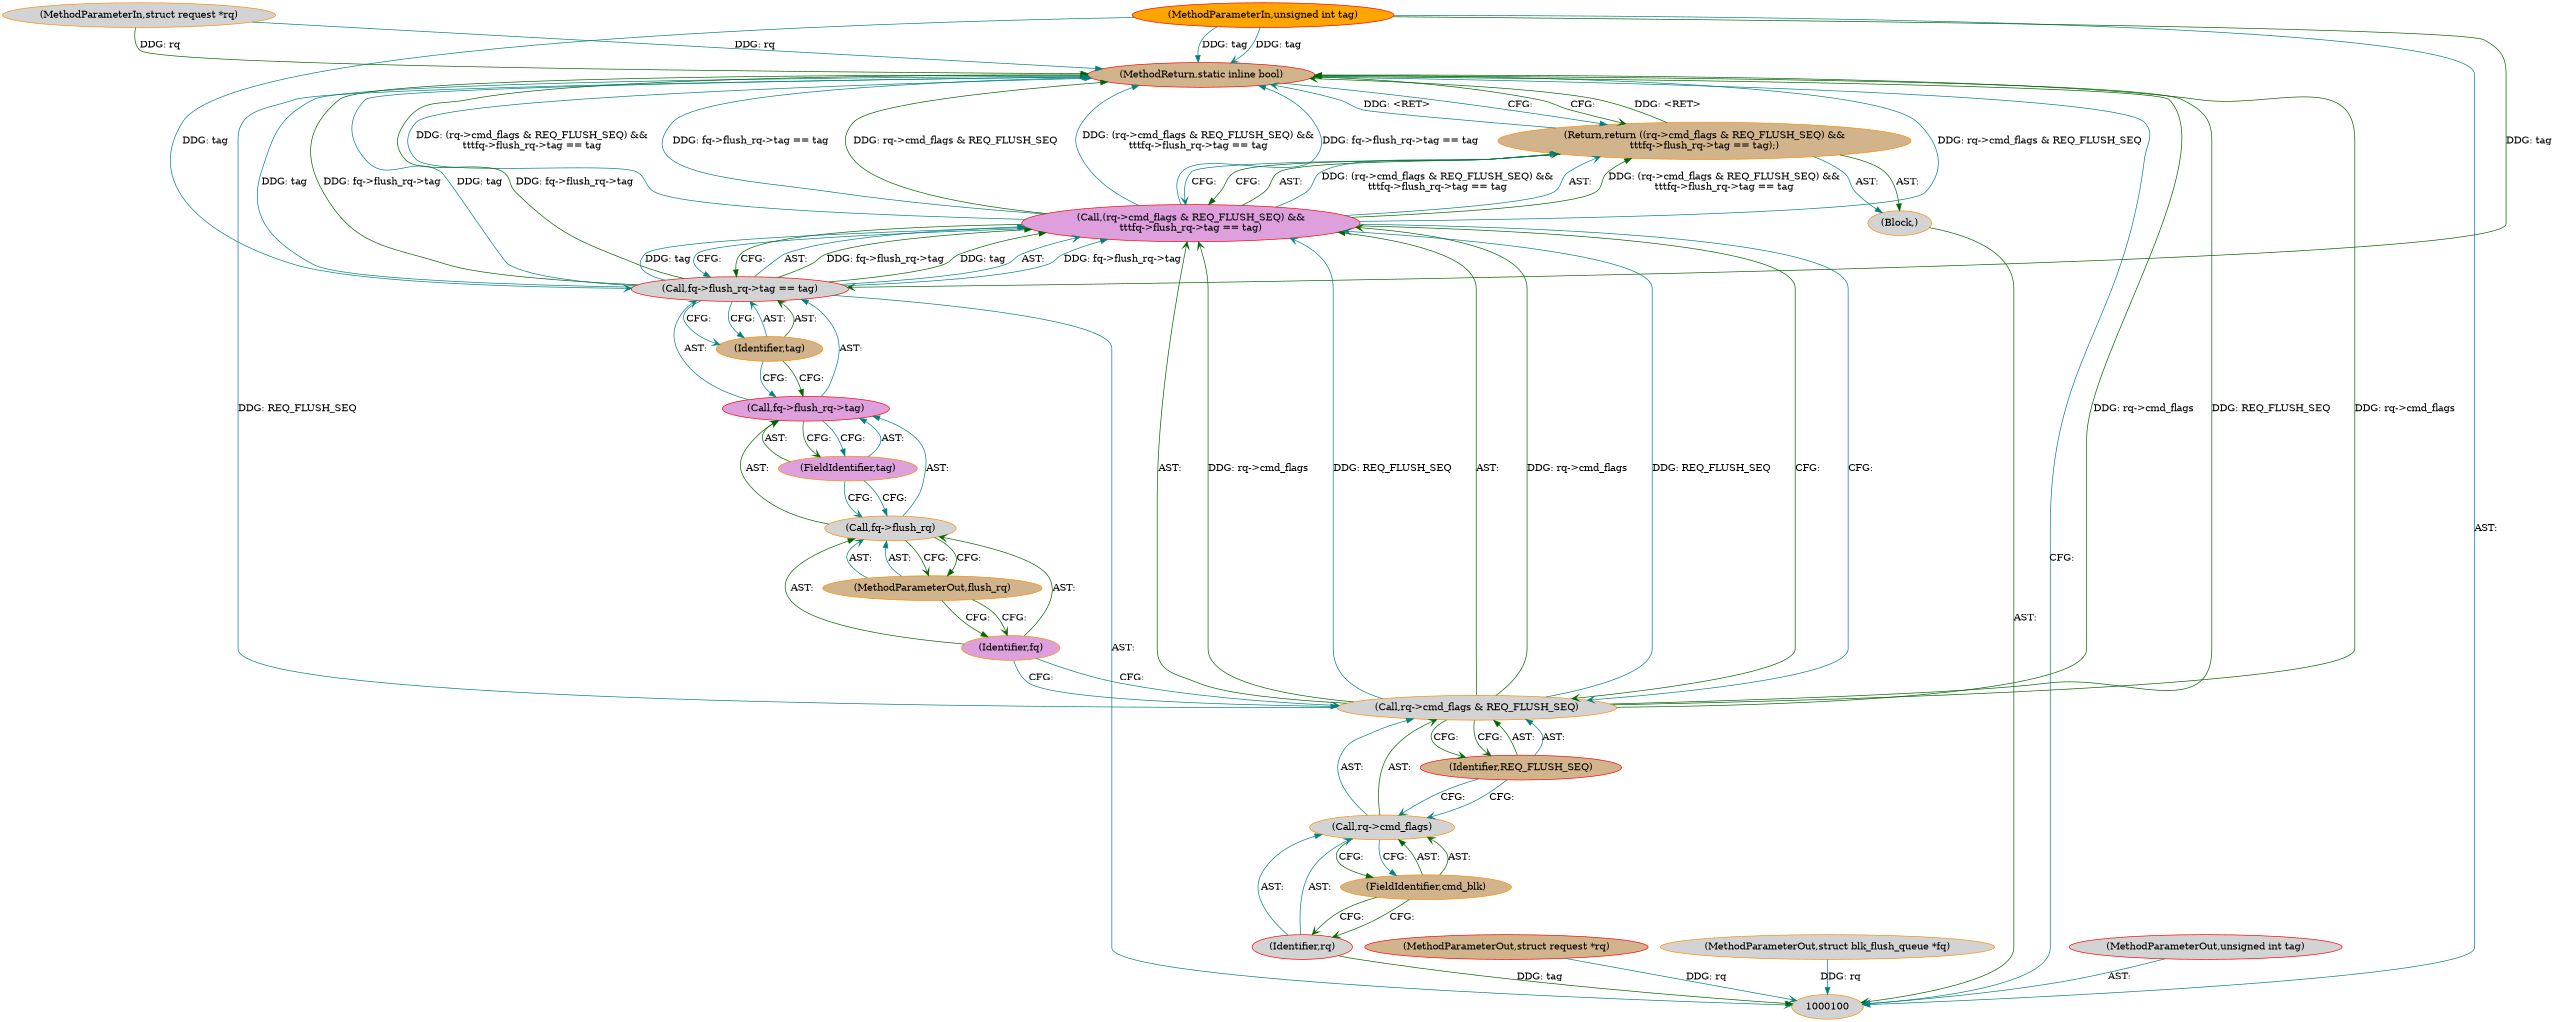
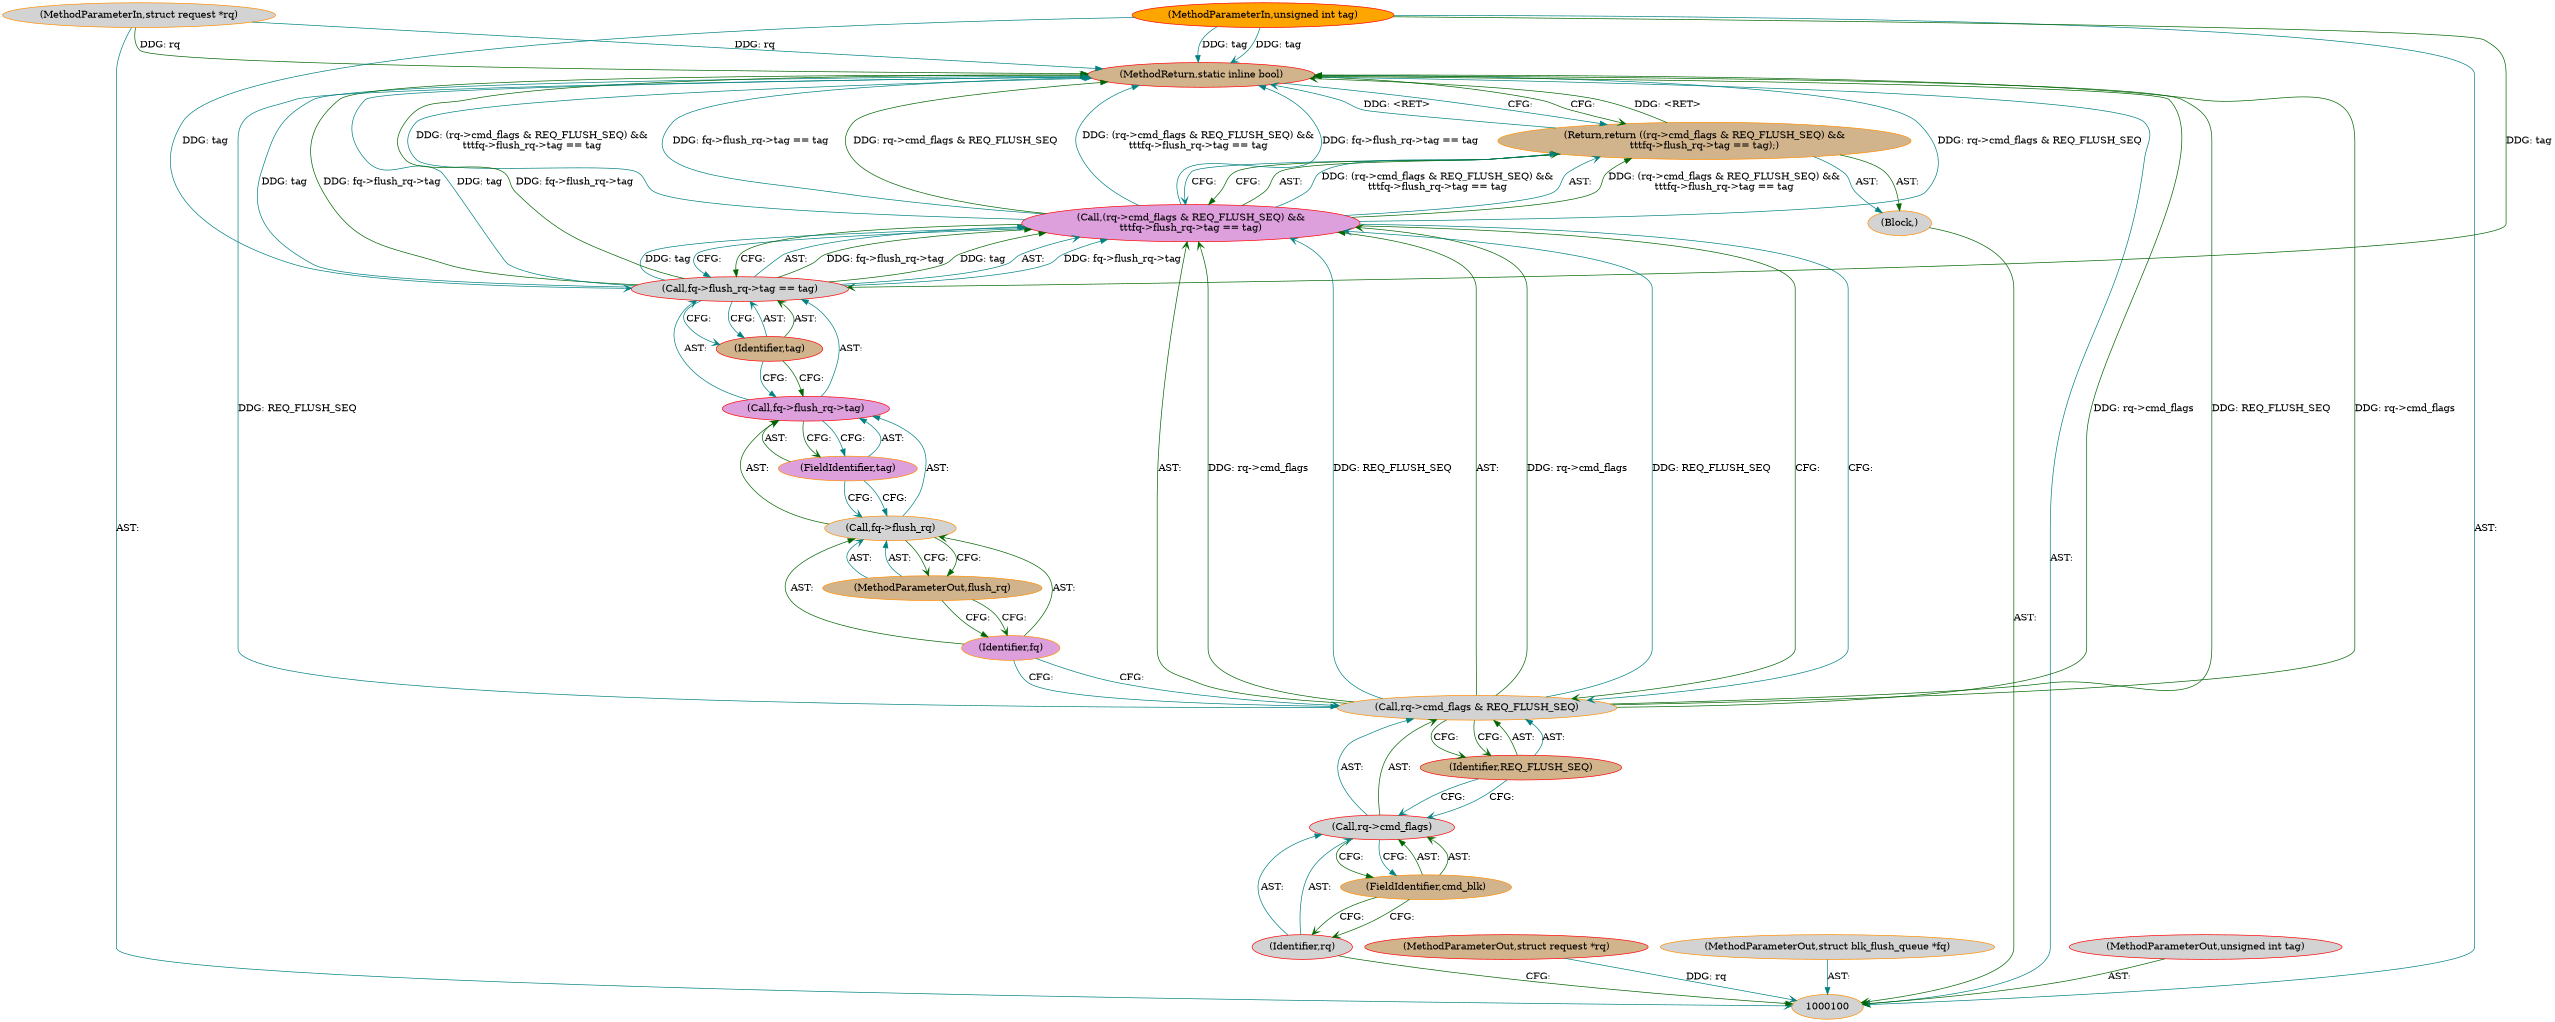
(769, 349) -> (769, 349)
(2063, 558) -> (2063, 558)
(1382, 827) -> (1382, 827)
(1112, 843) -> (488, 981)
(1540, 977) -> (1540, 977)
(1841, 977) -> (1841, 977)
(2018, 988) -> (2018, 988)
